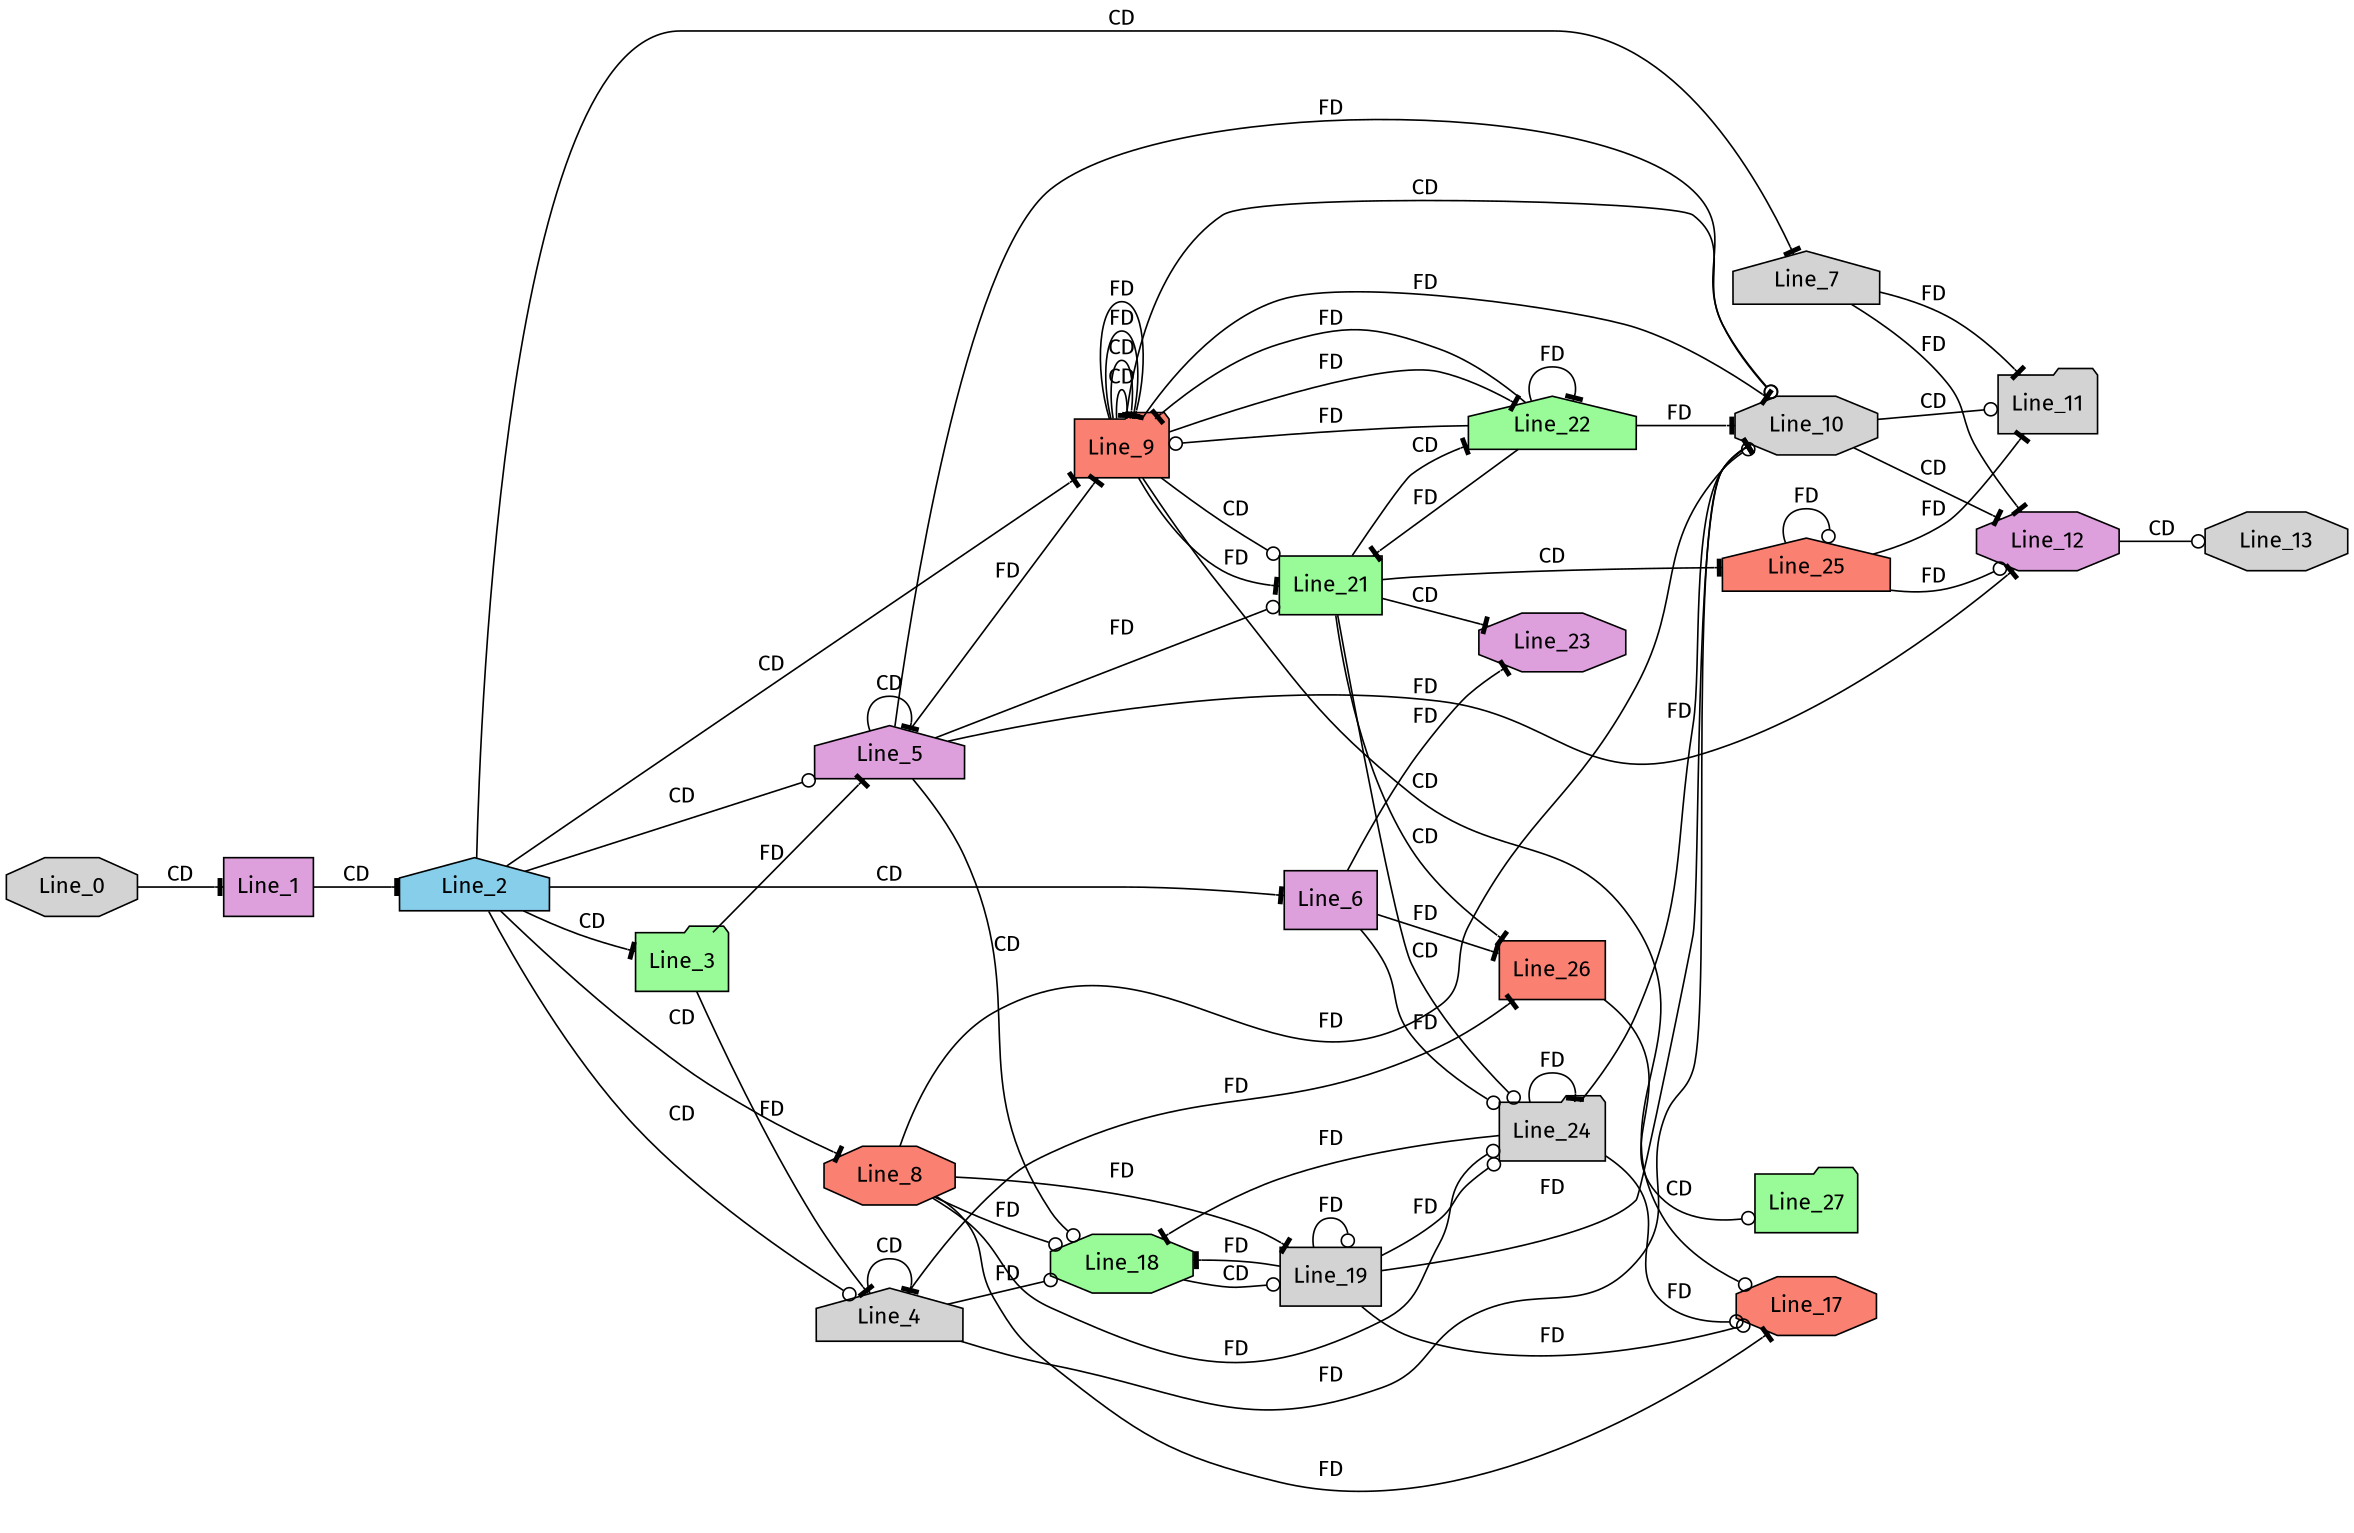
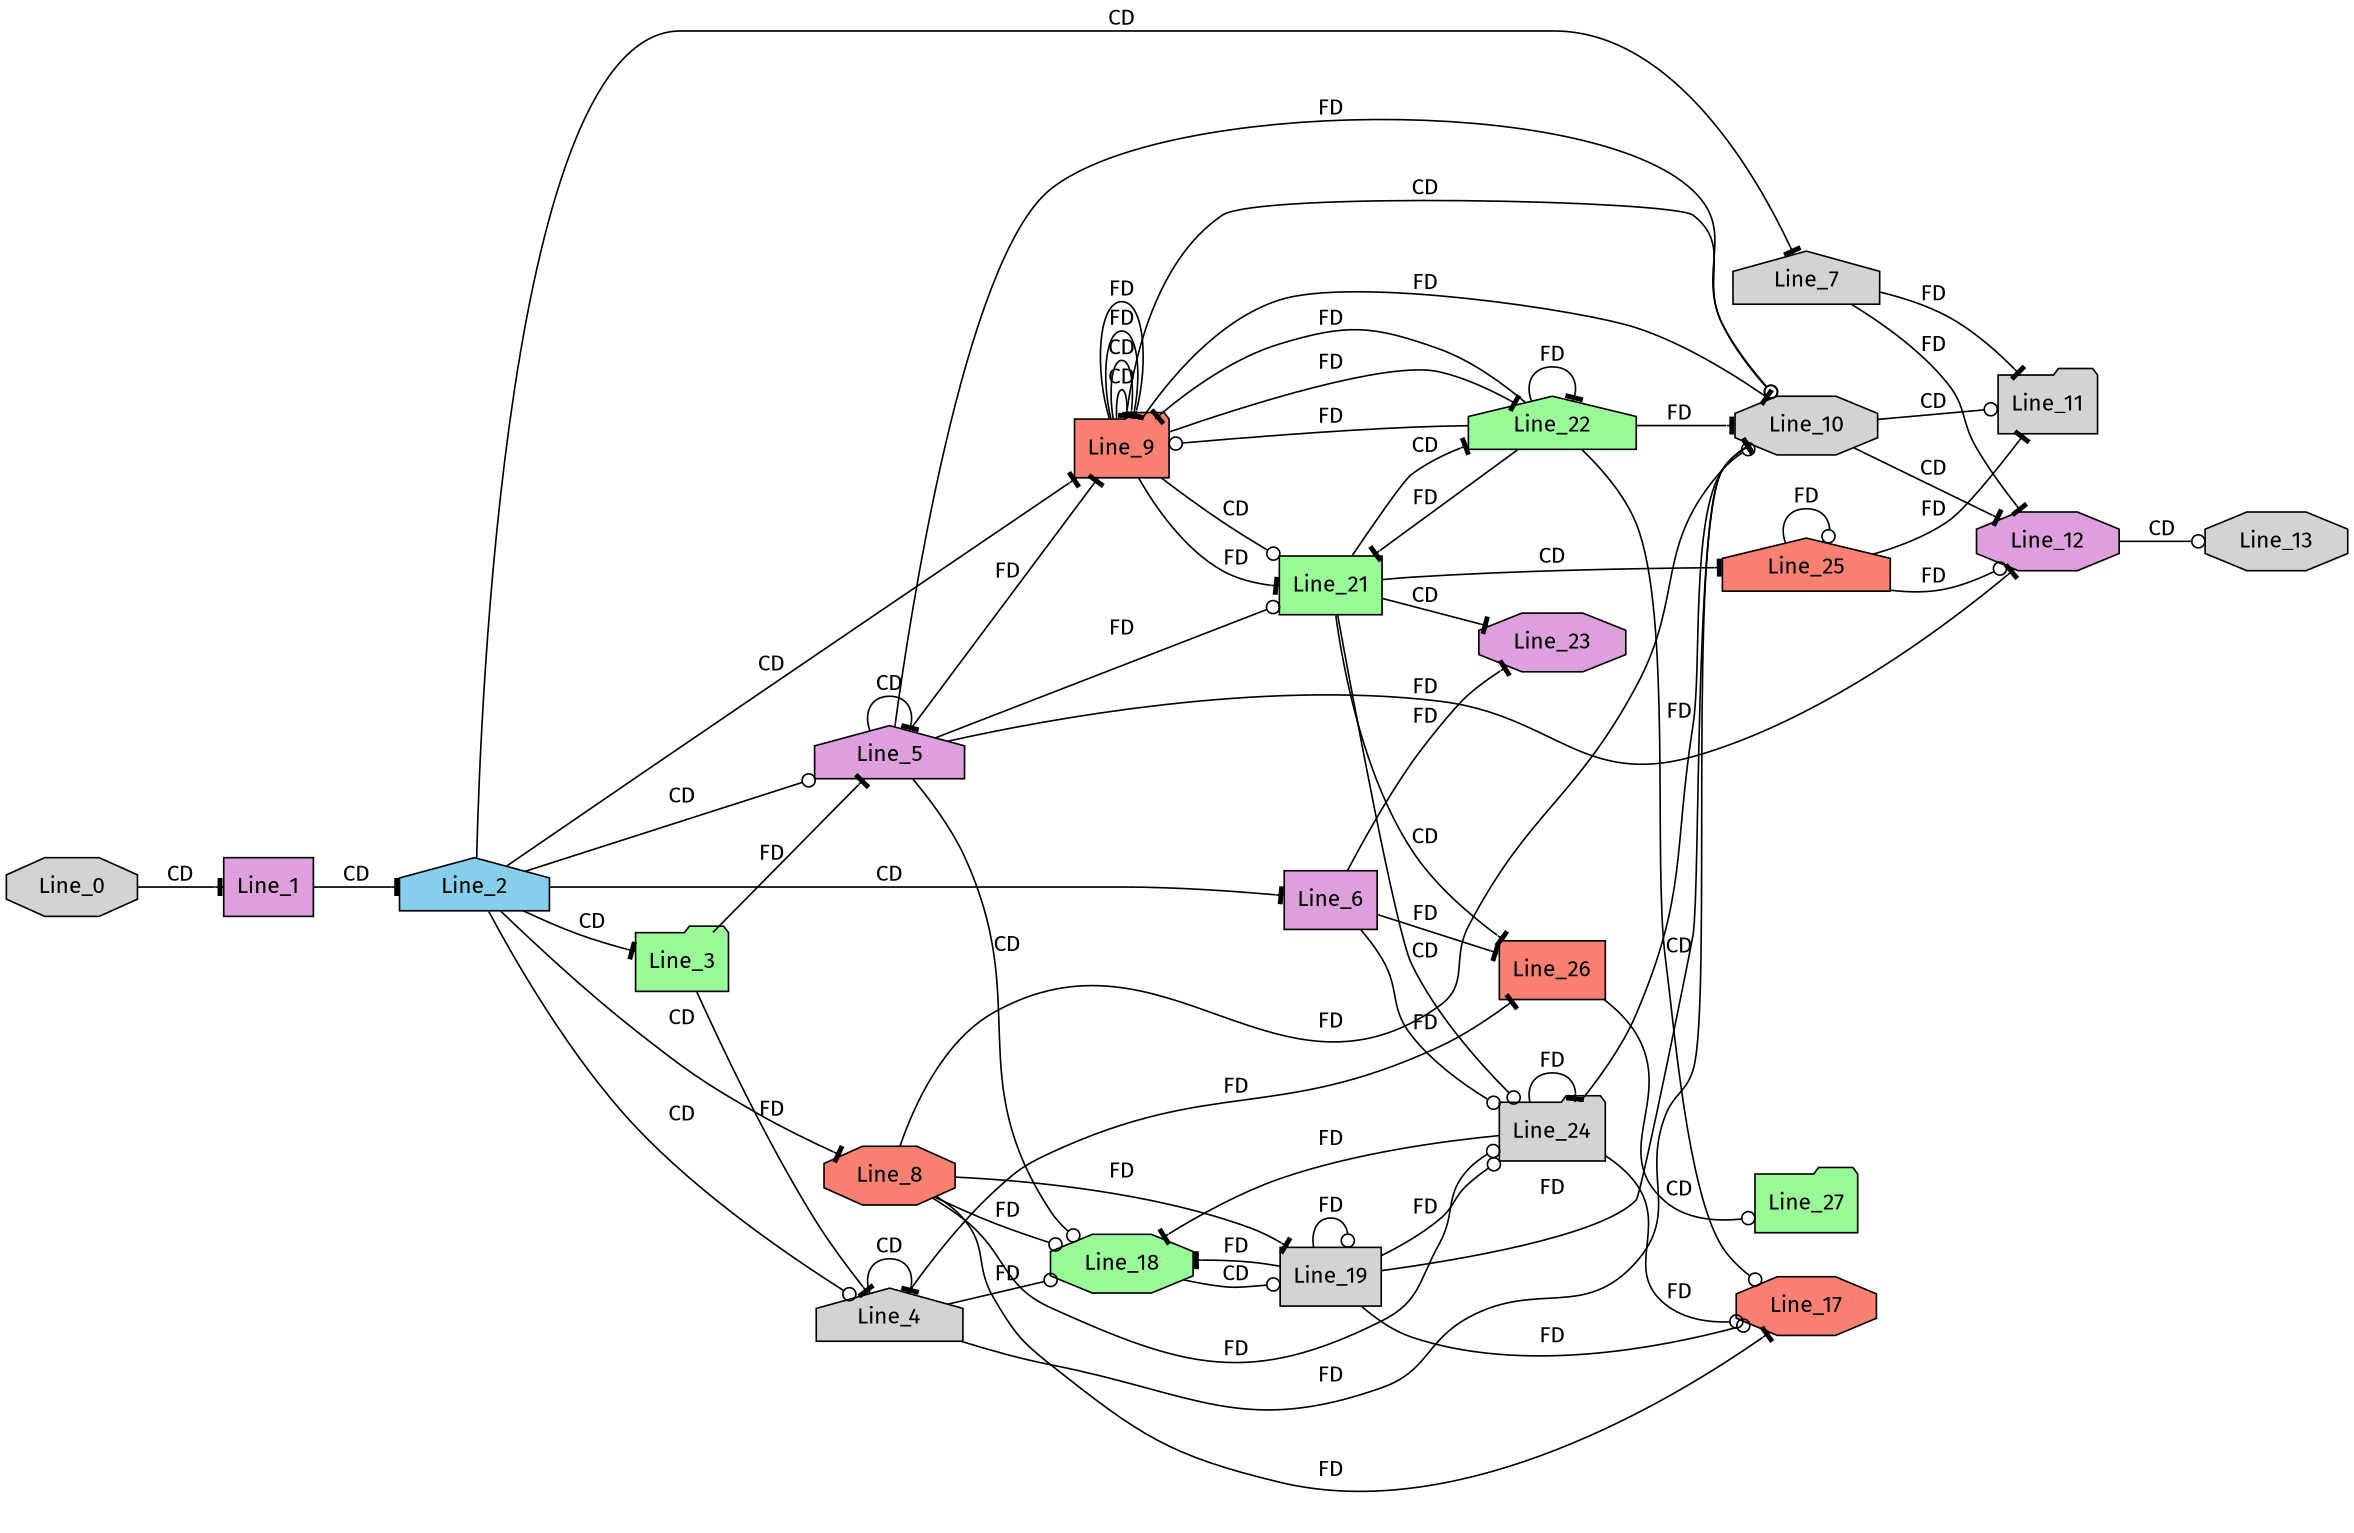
(1498, 840) -> (1661, 861)
